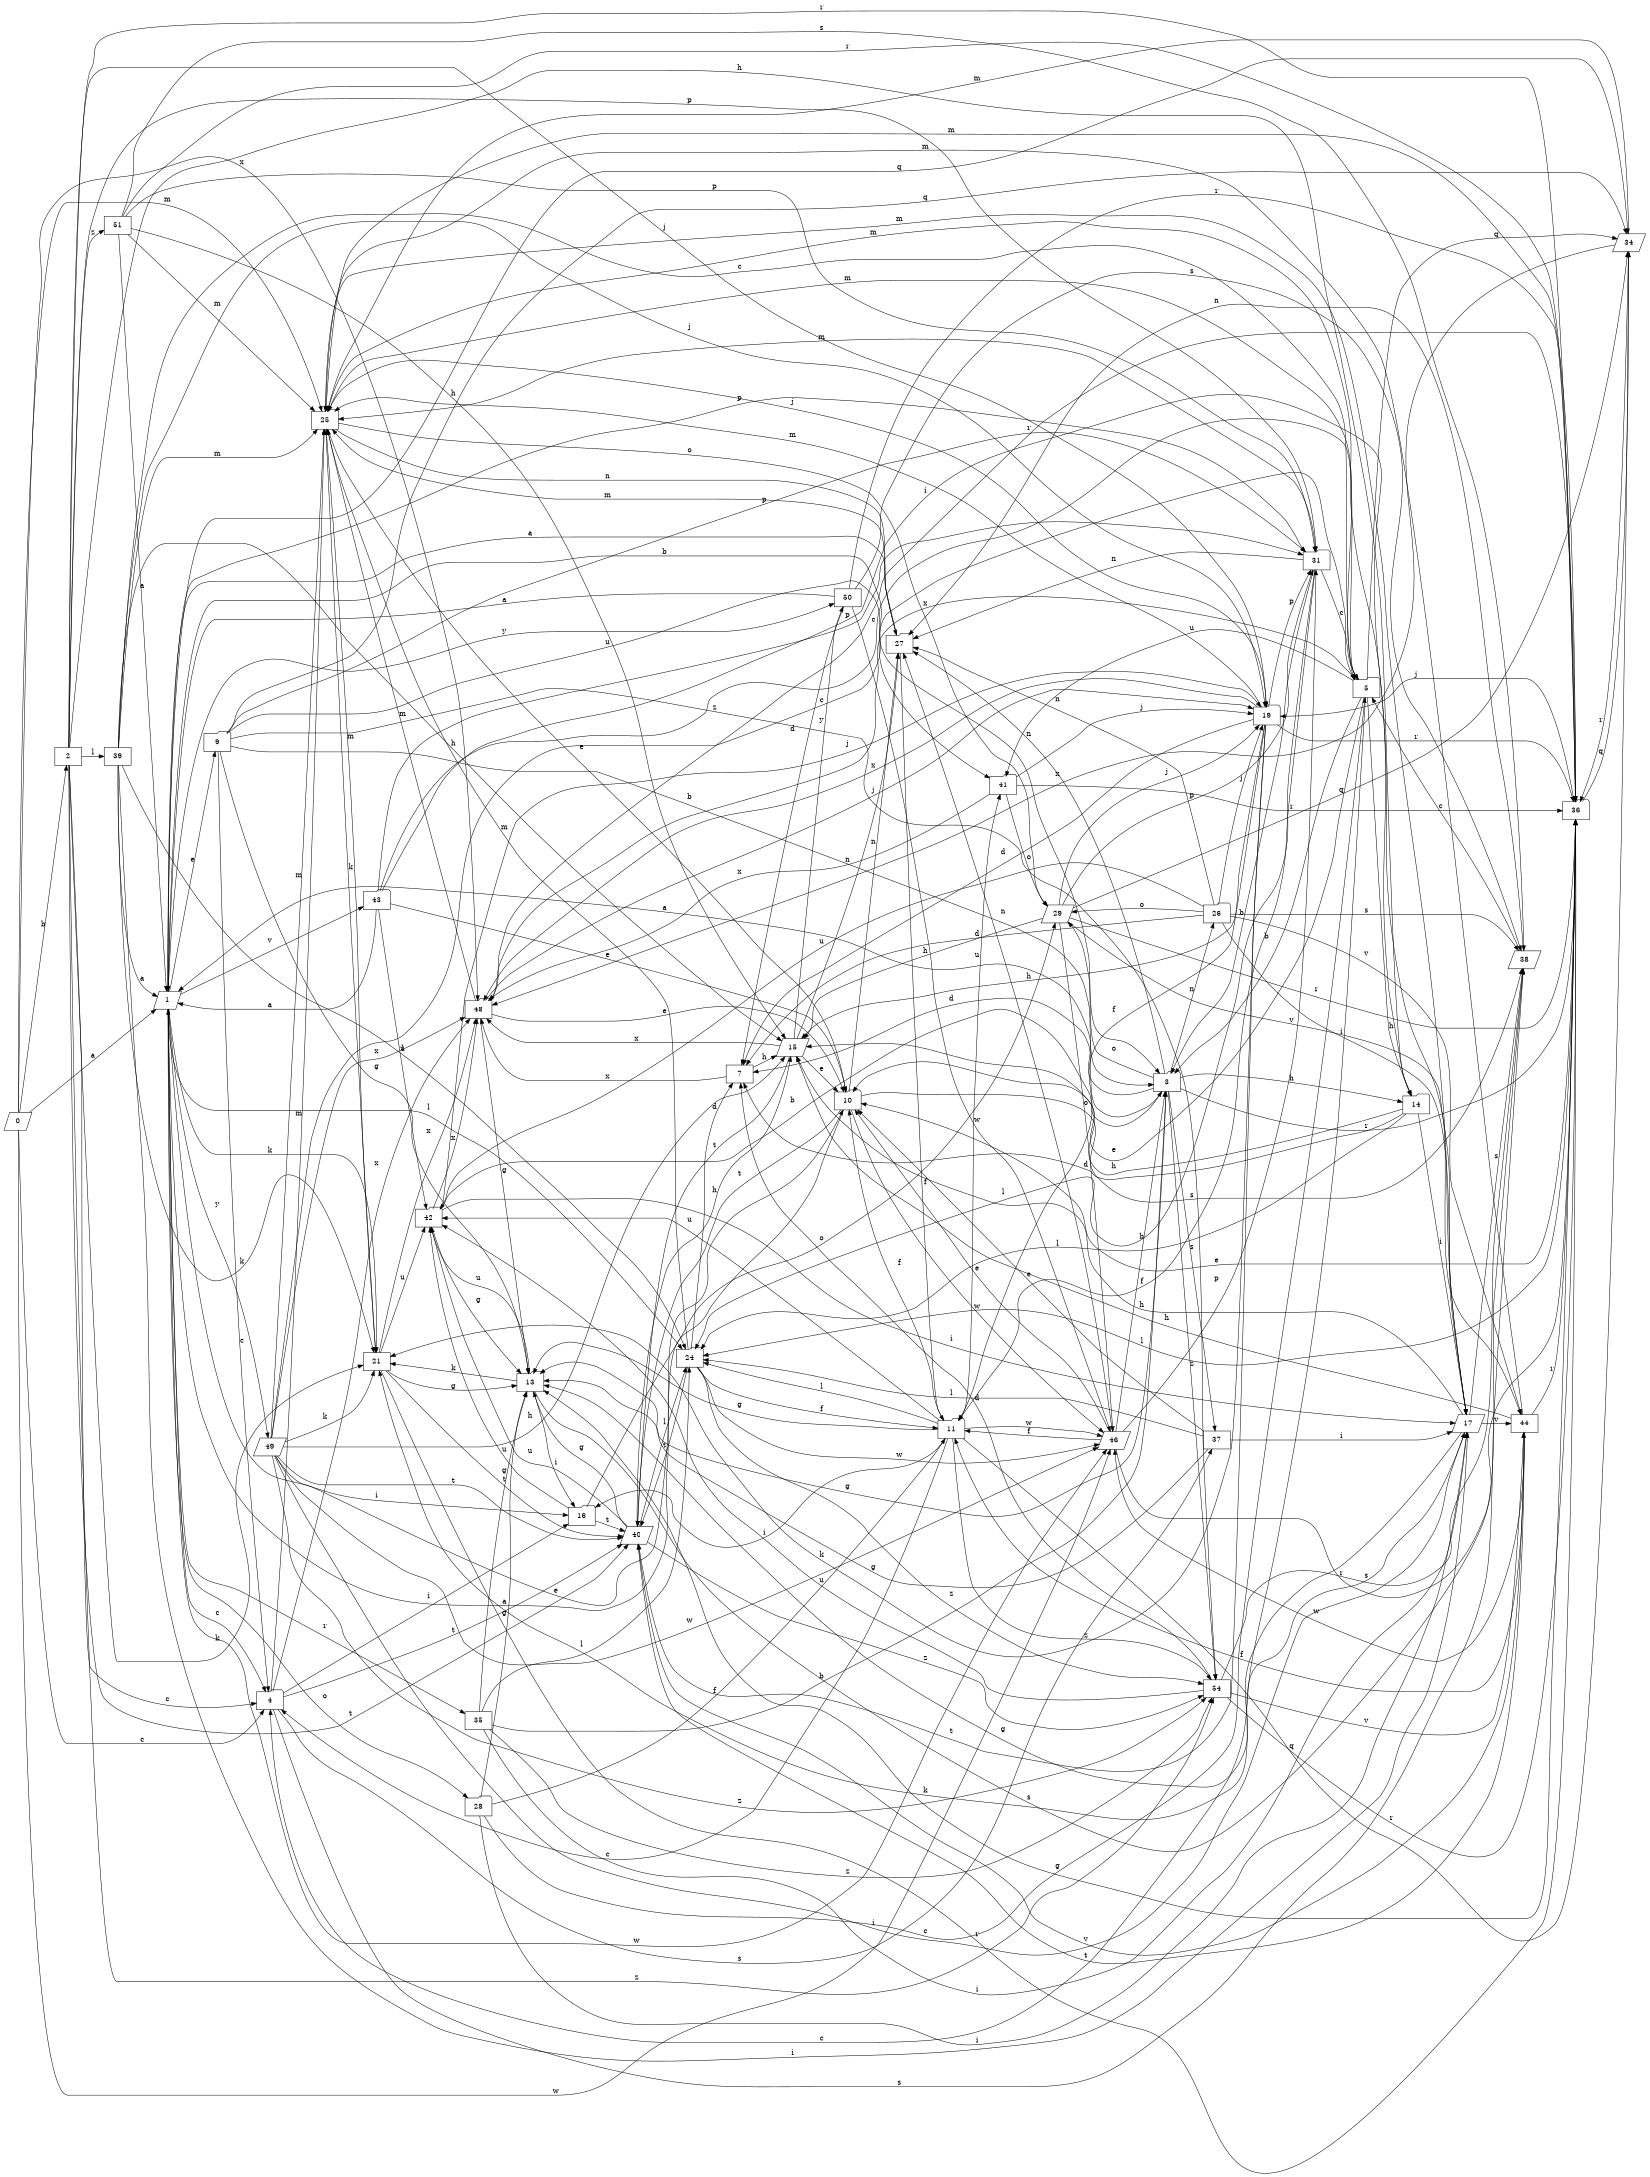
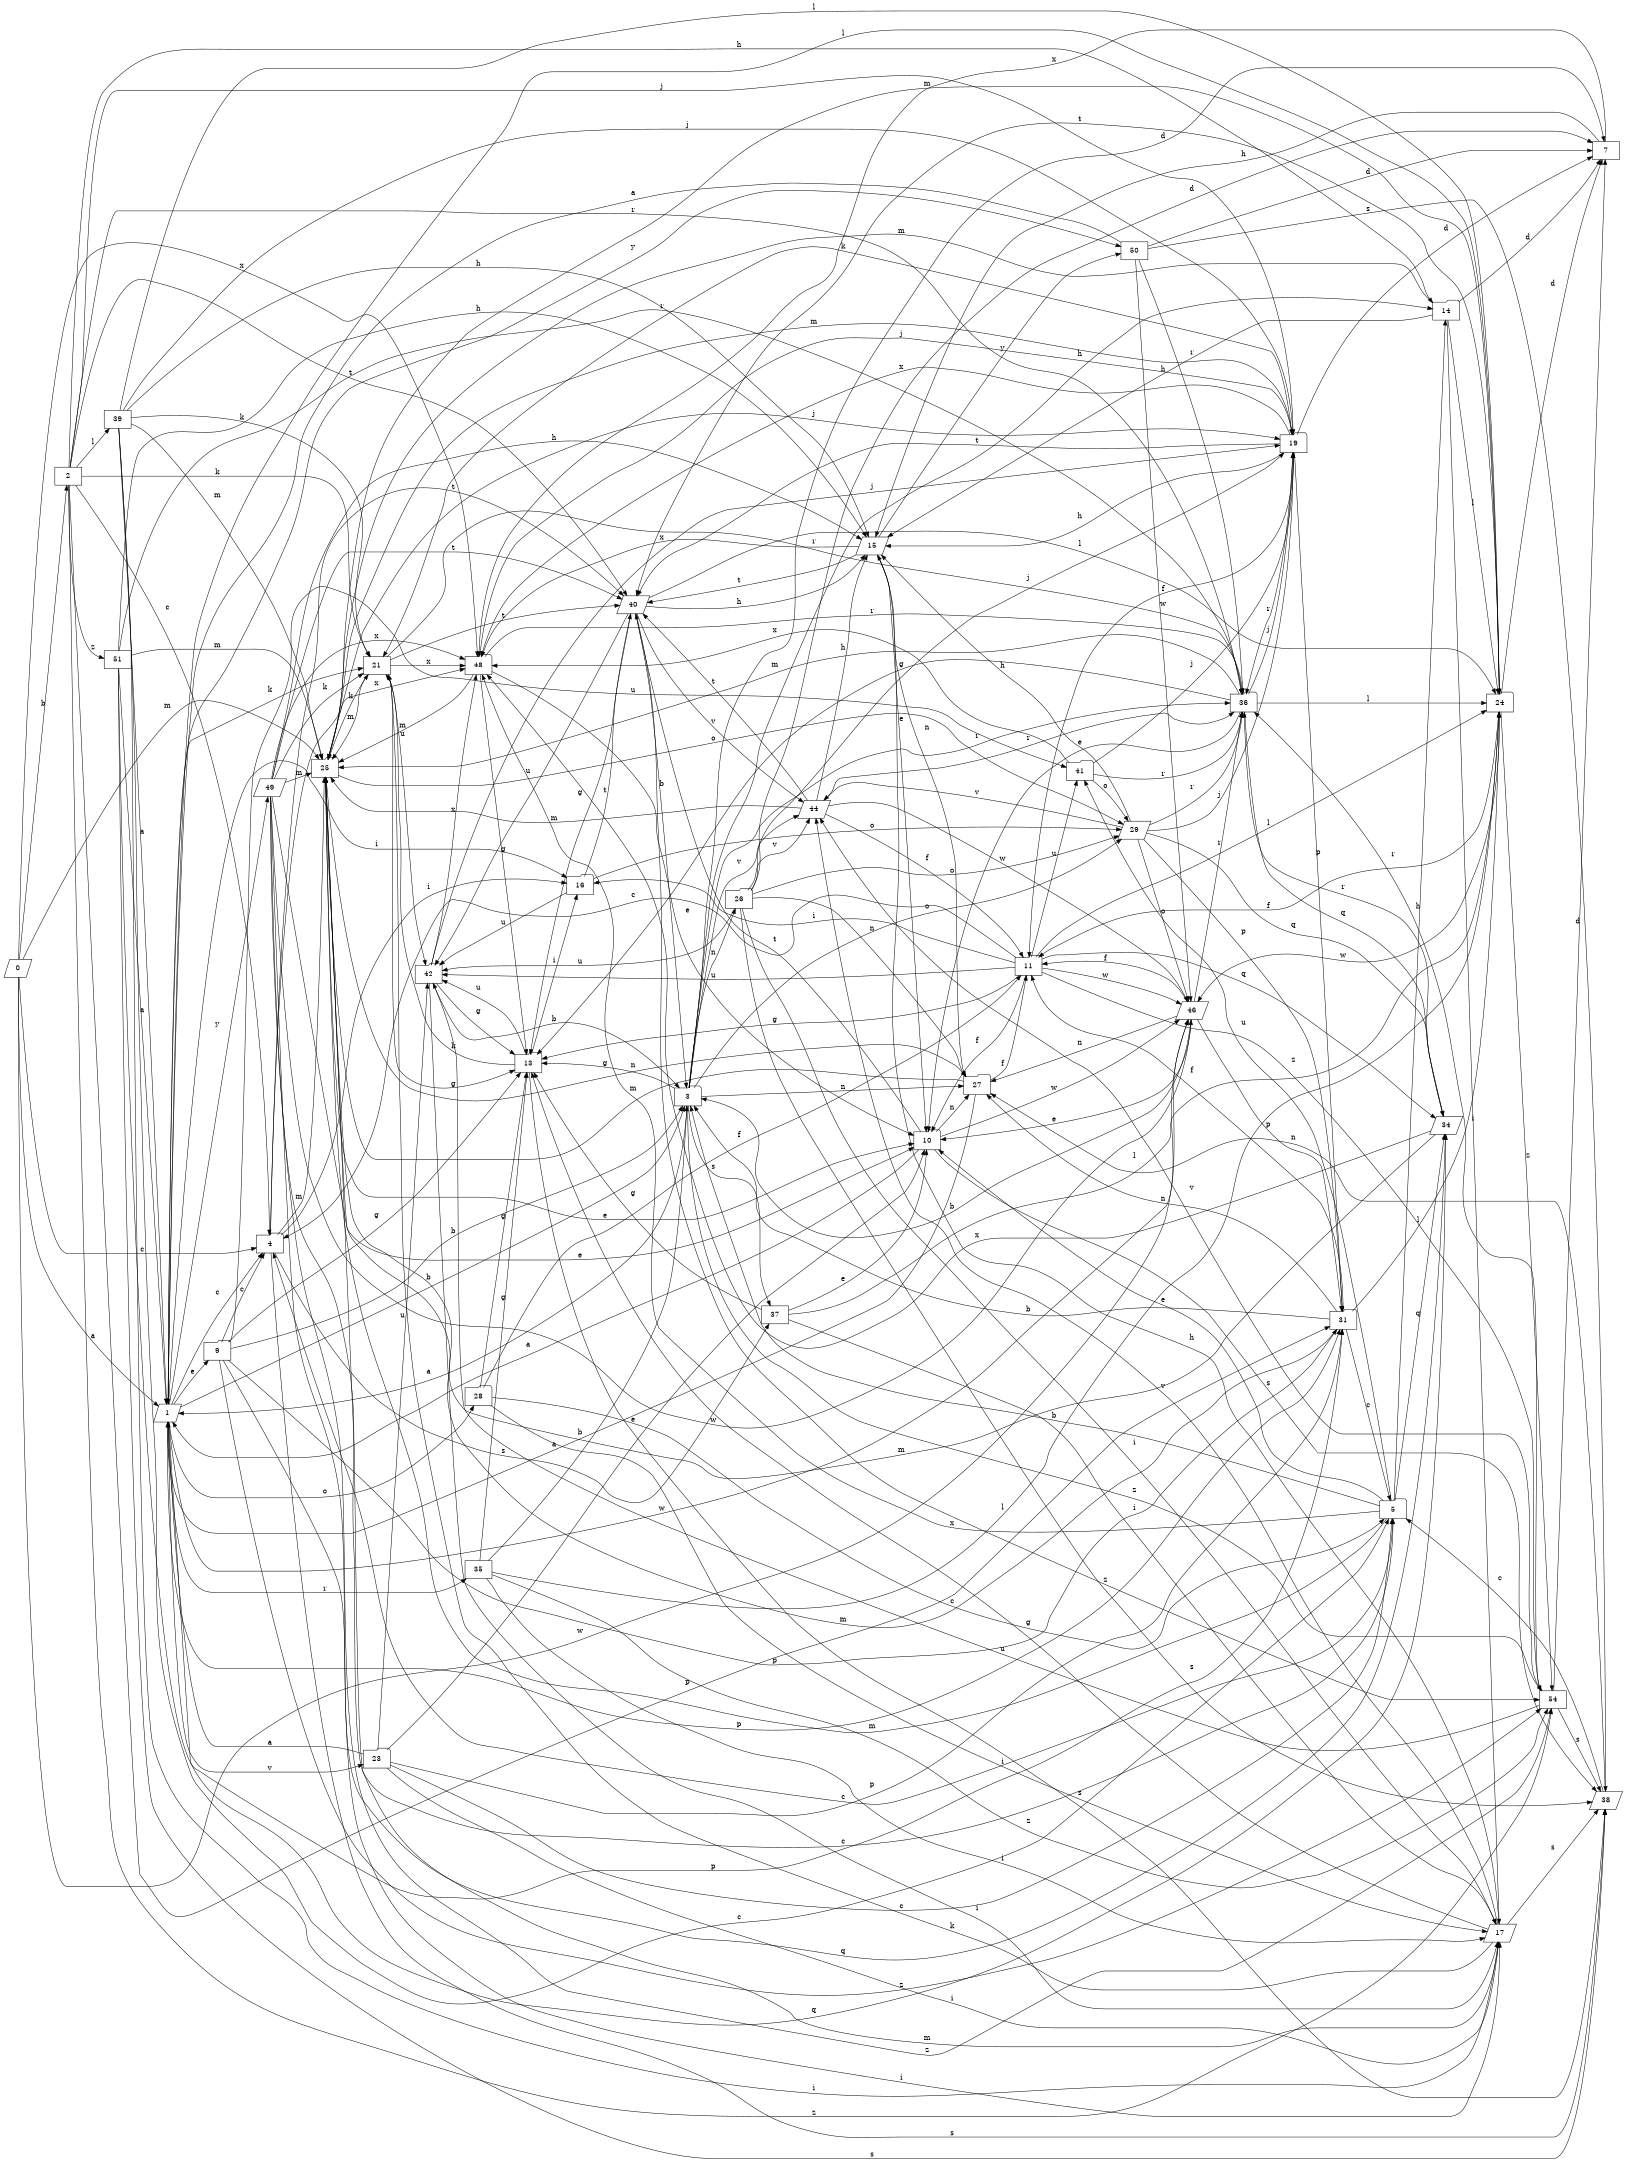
none -> (665, 848)
(377, 900) -> (377, 1759)
none -> (714, 929)
(1525, 1424) -> (814, 809)
